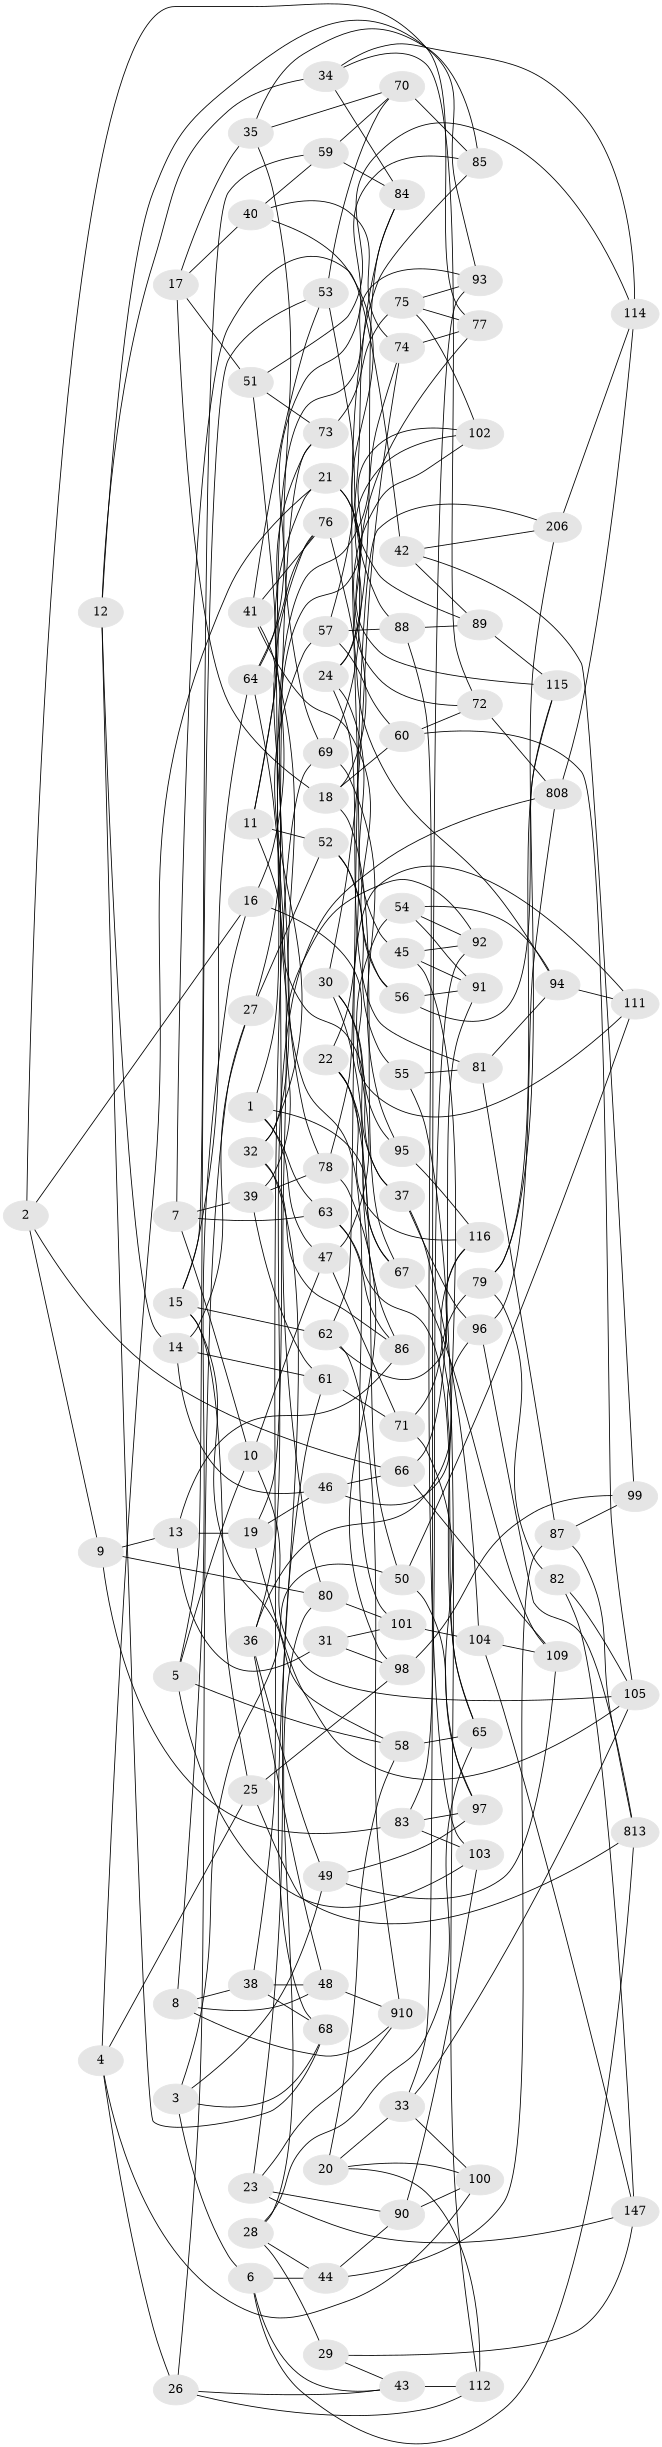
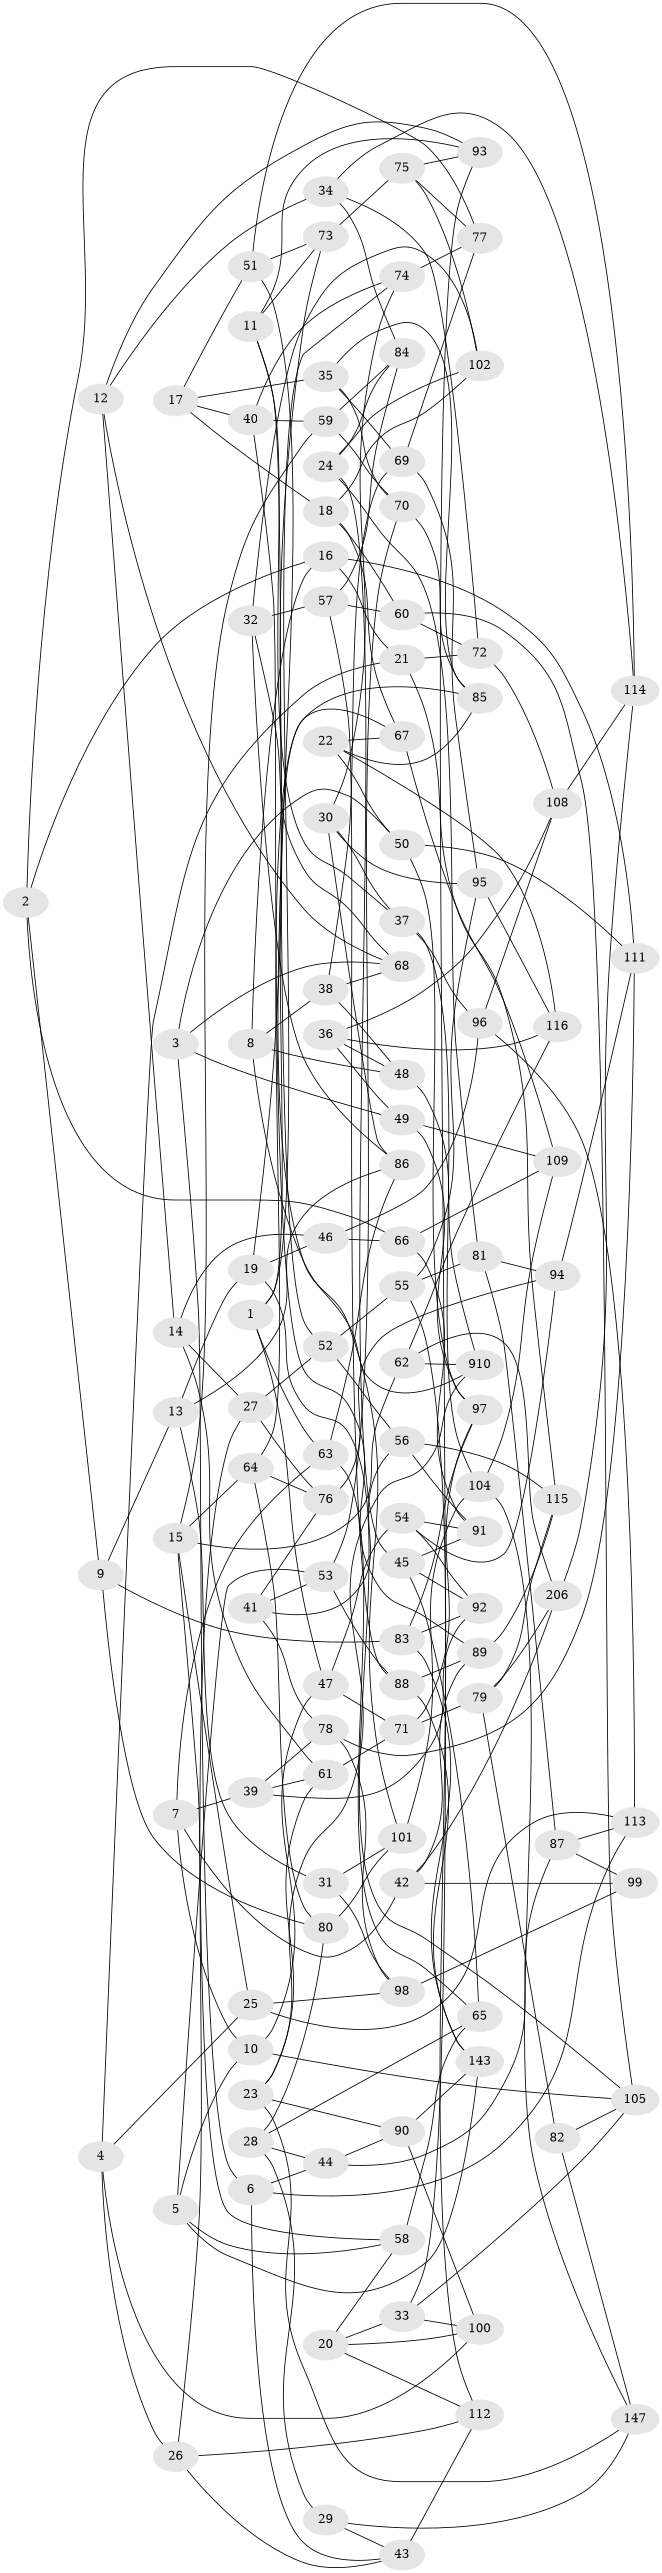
(557, 794) -> (557, 803)
none -> (452, 1089)
(635, 1832) -> (635, 1822)
(480, 1855) -> (480, 2062)
